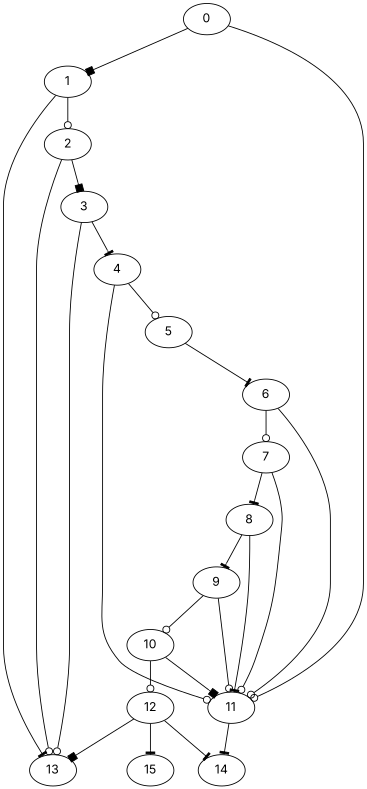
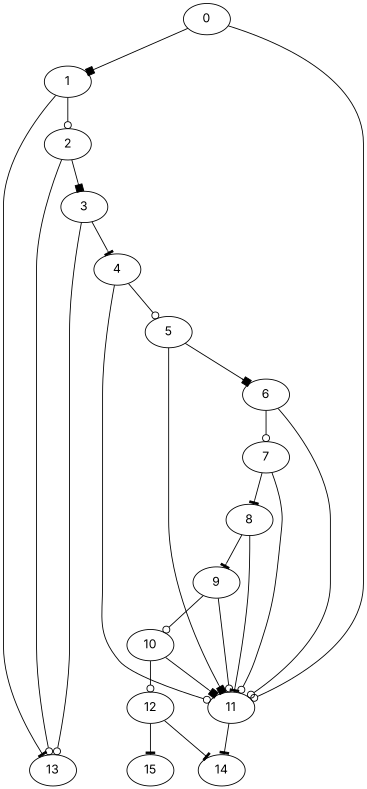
(215, 362) -> (215, 362)
none -> (169, 521)
(105, 737) -> none
